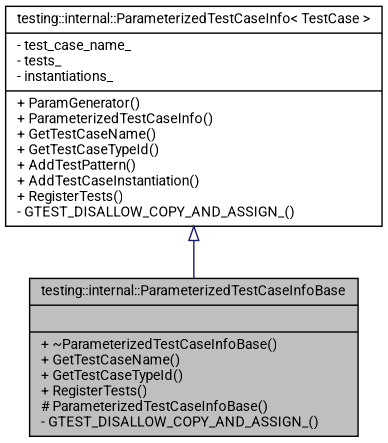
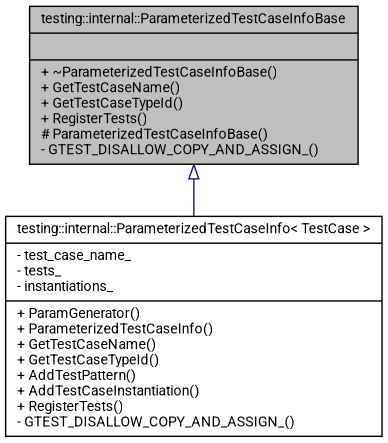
(194, 259) -> (194, 197)
